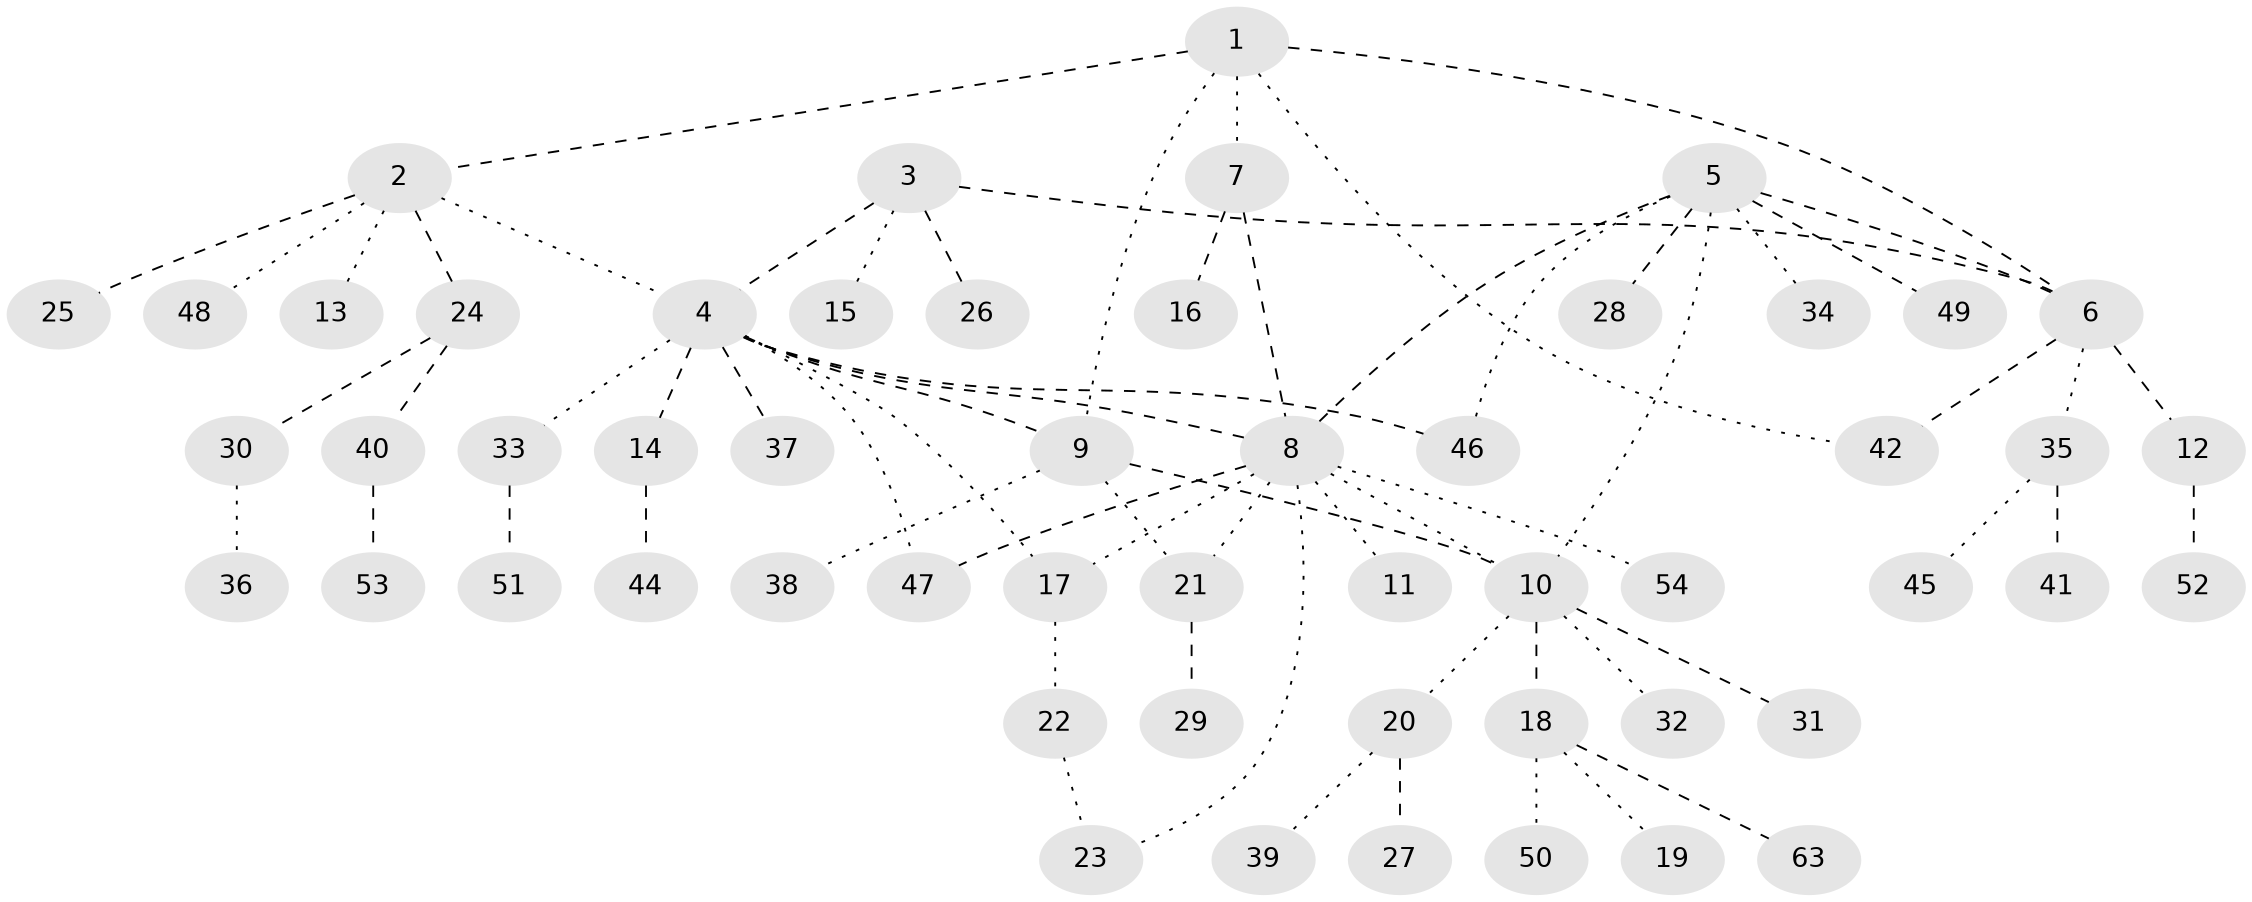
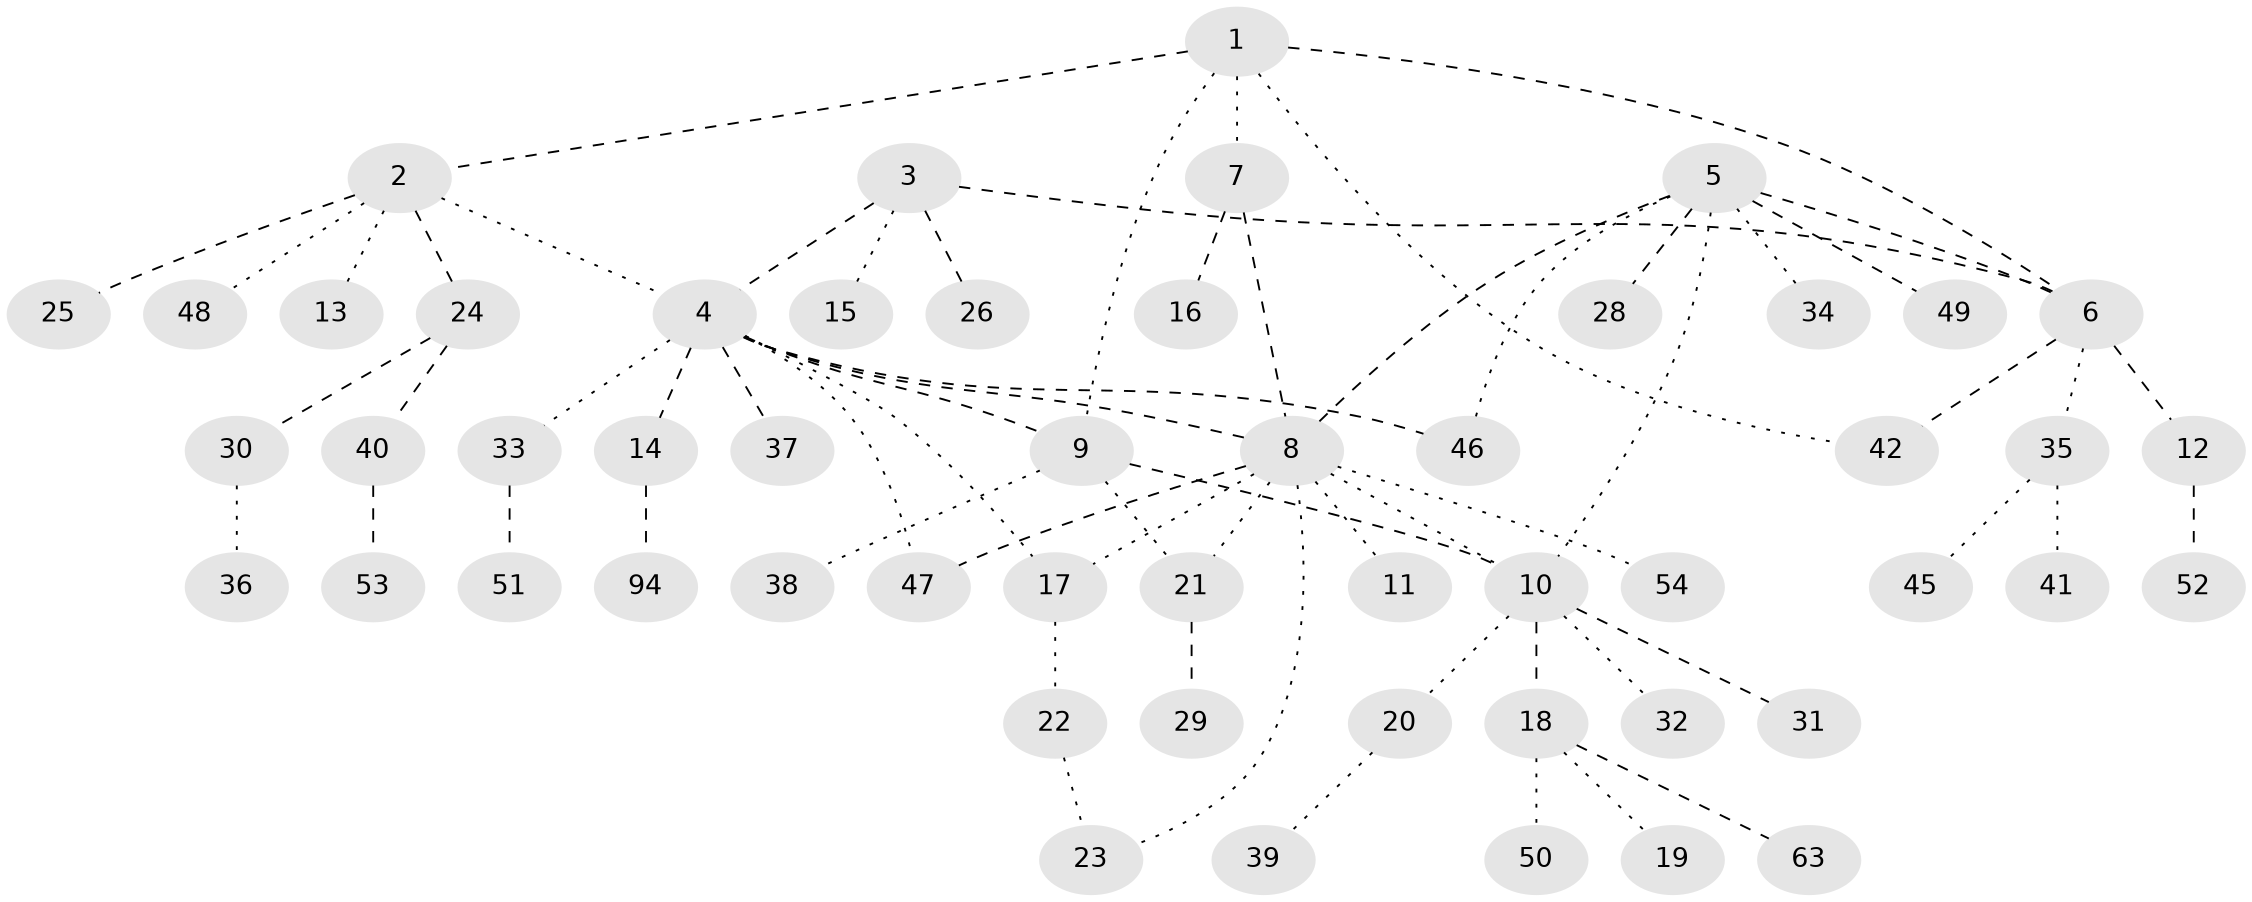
(2057, 519) -> (2057, 519)
(646, 587) -> (646, 587)
(1400, 860) -> none
